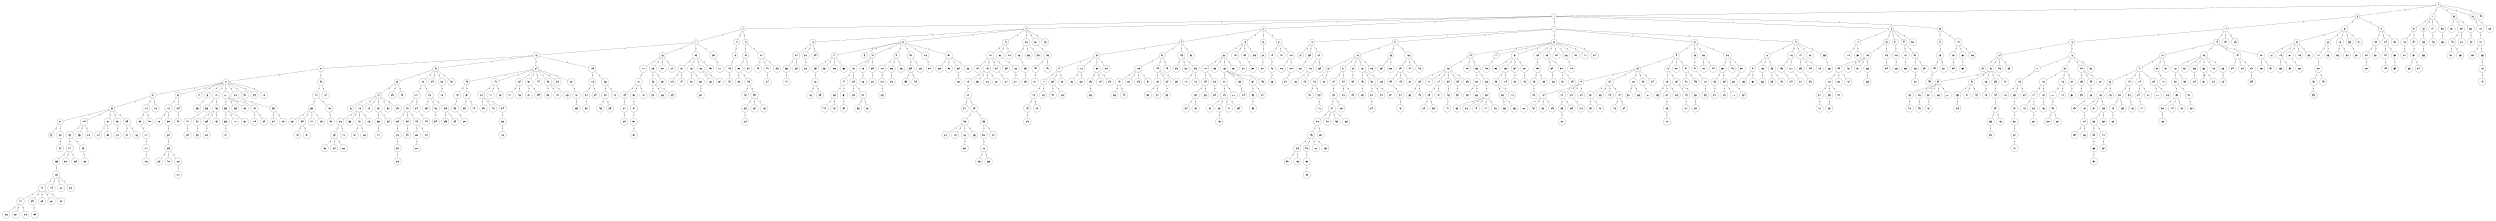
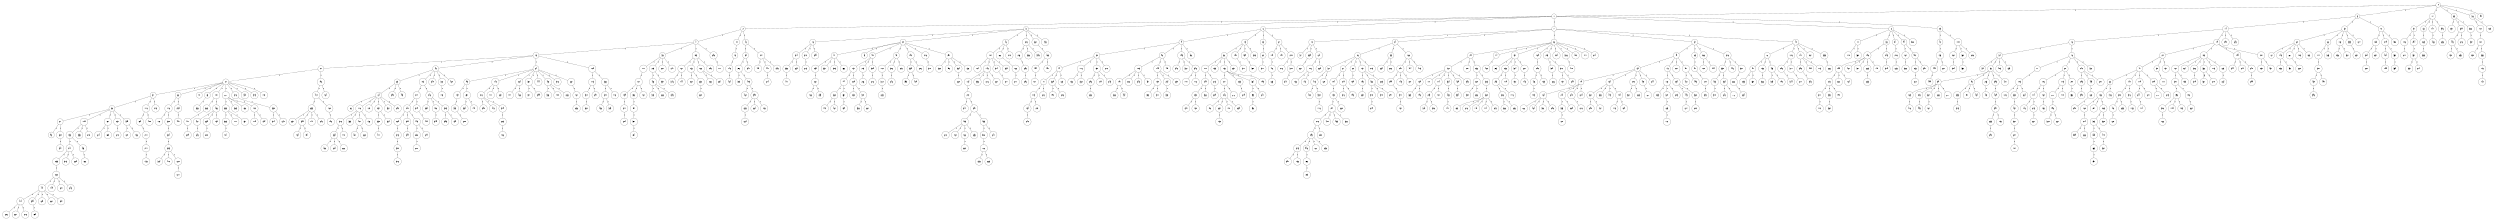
none -> (1877, 69)
